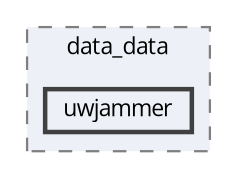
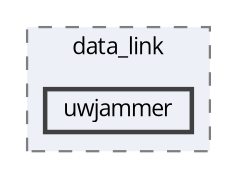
(118, 49) -> (118, 49)
